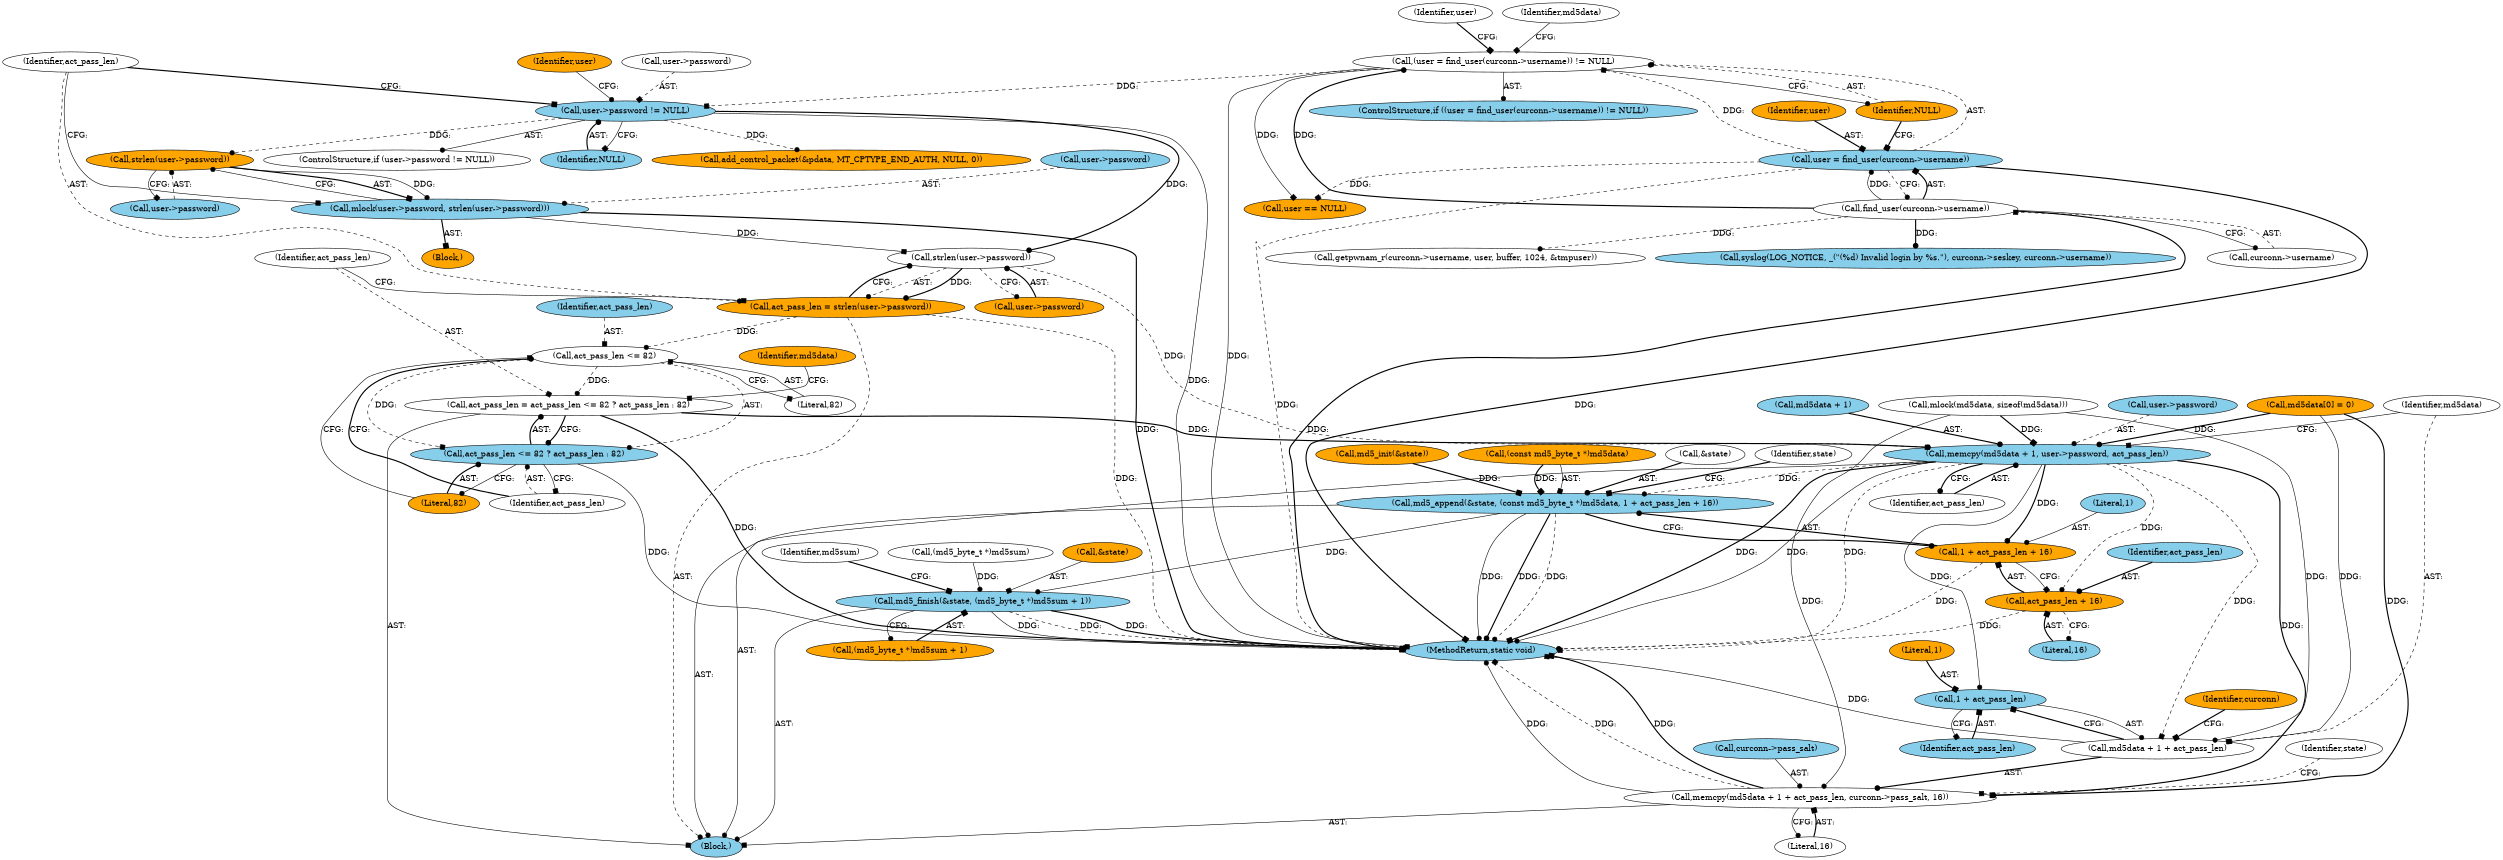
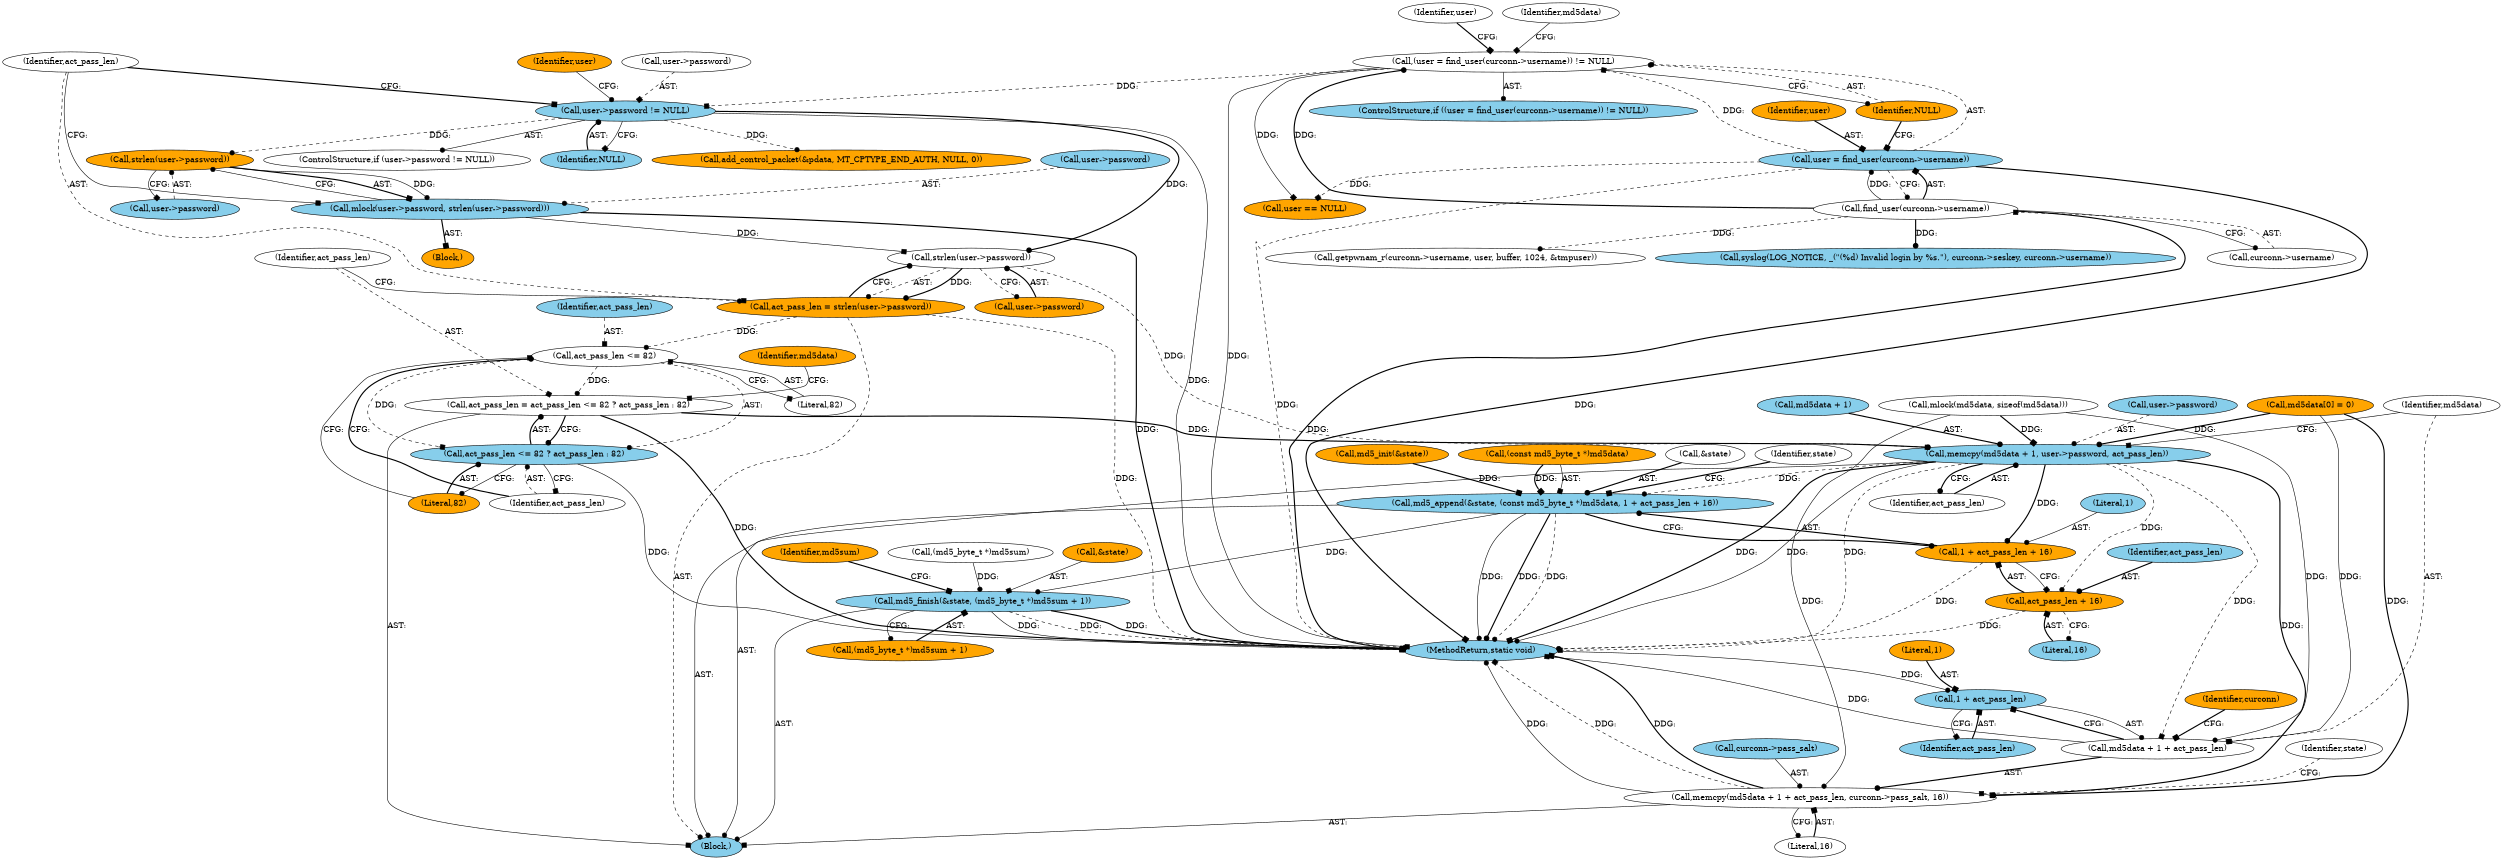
(1907, 550) -> (1753, 660)
(820, 553) -> (820, 553)
